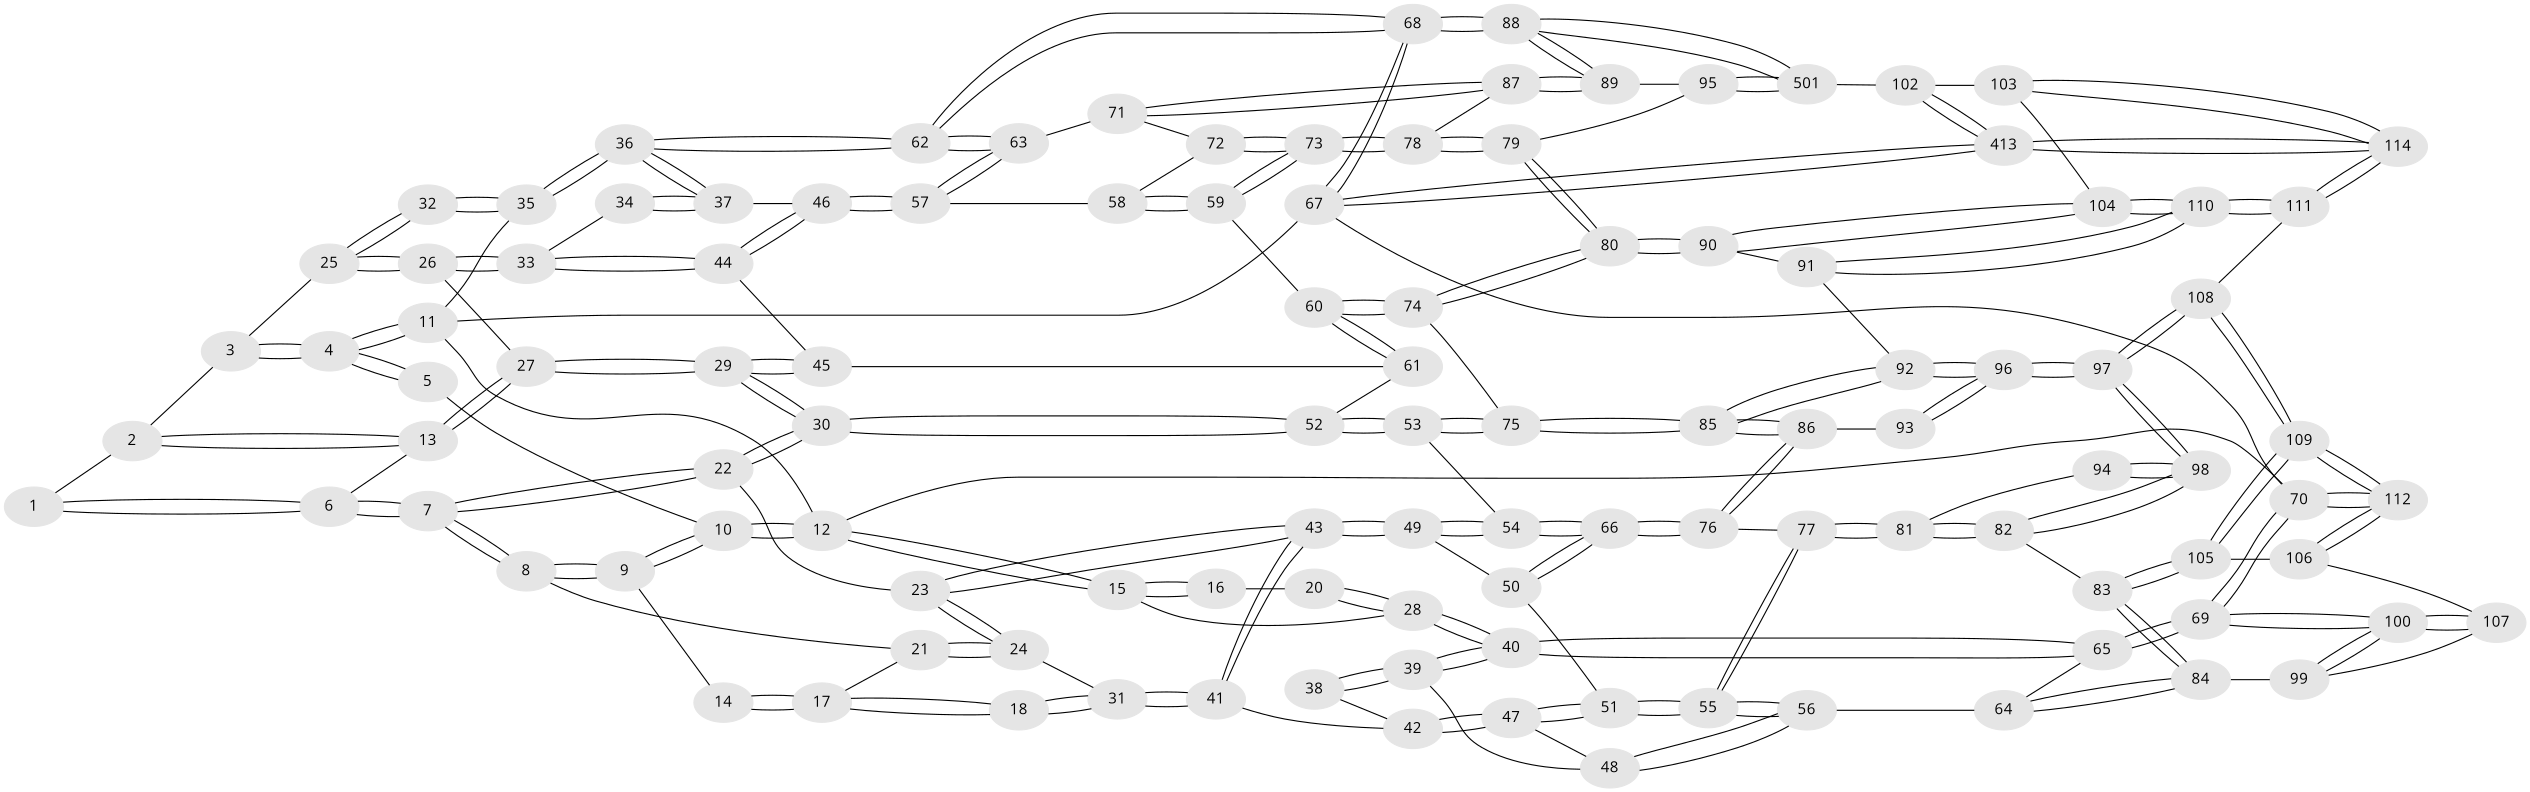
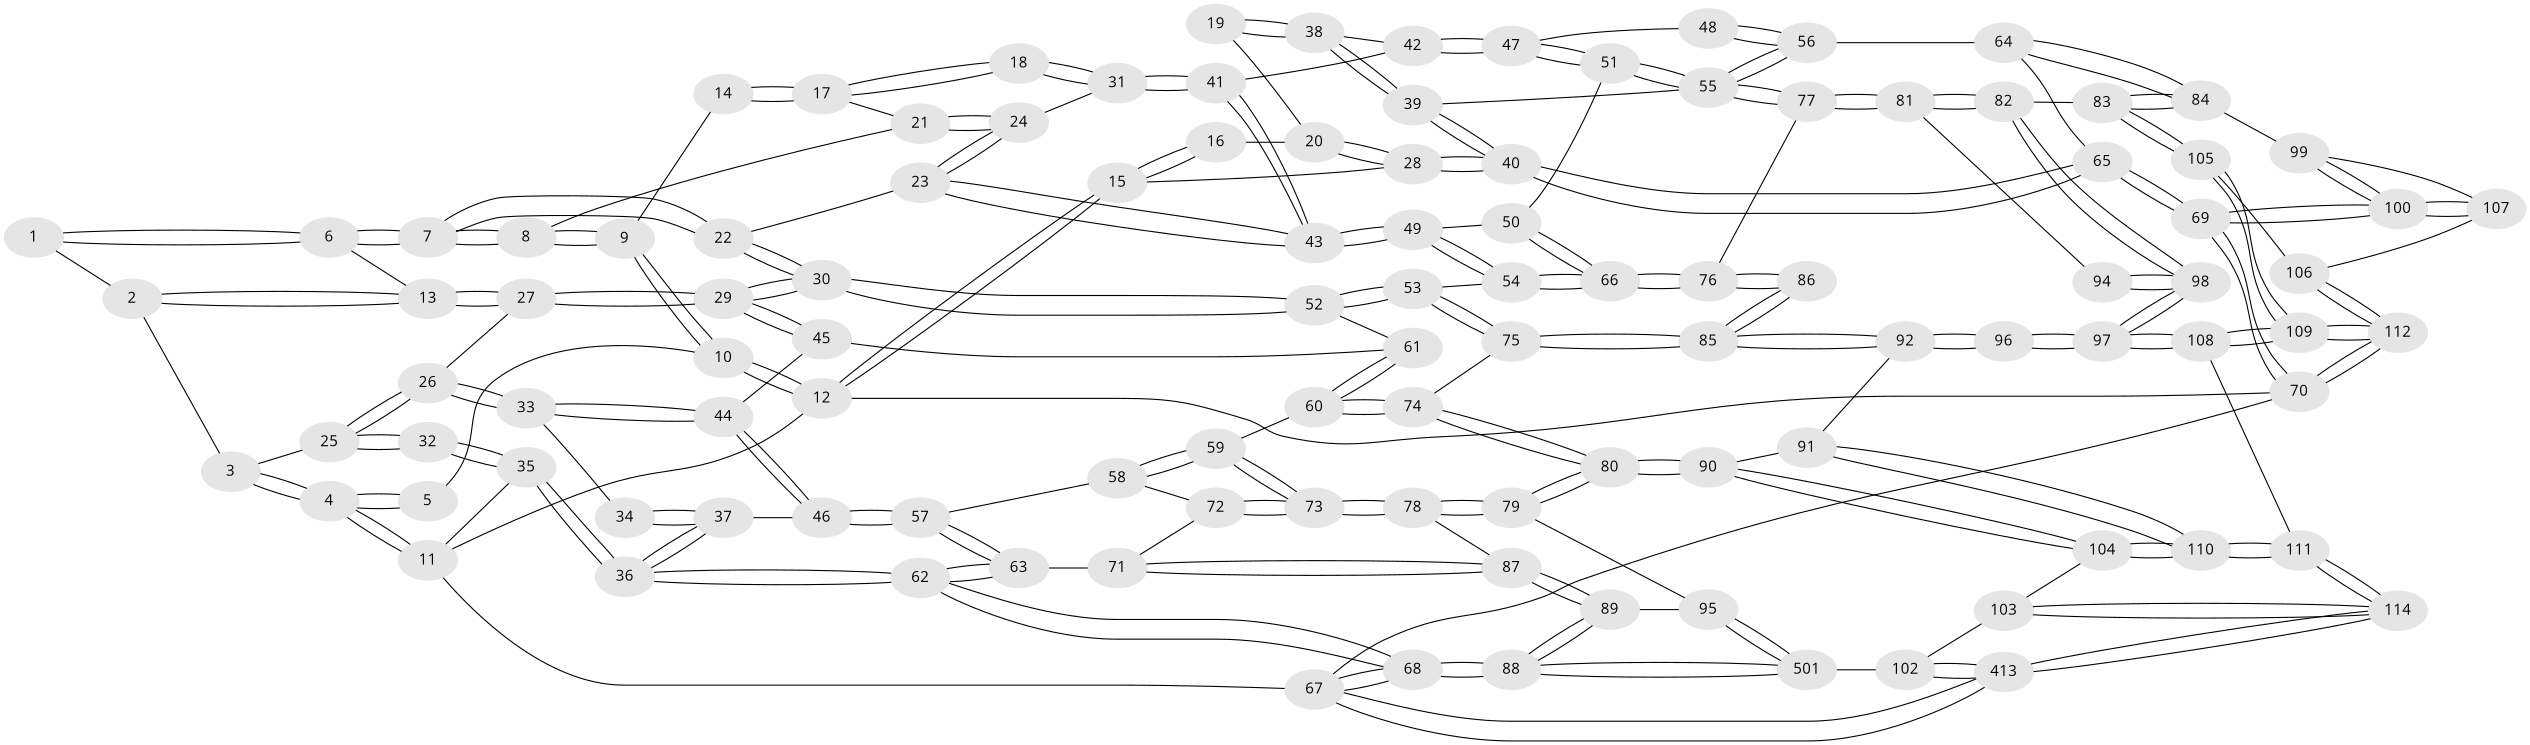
none -> (1216, 24)
(1905, 429) -> none
(1491, 752) -> (1561, 98)
